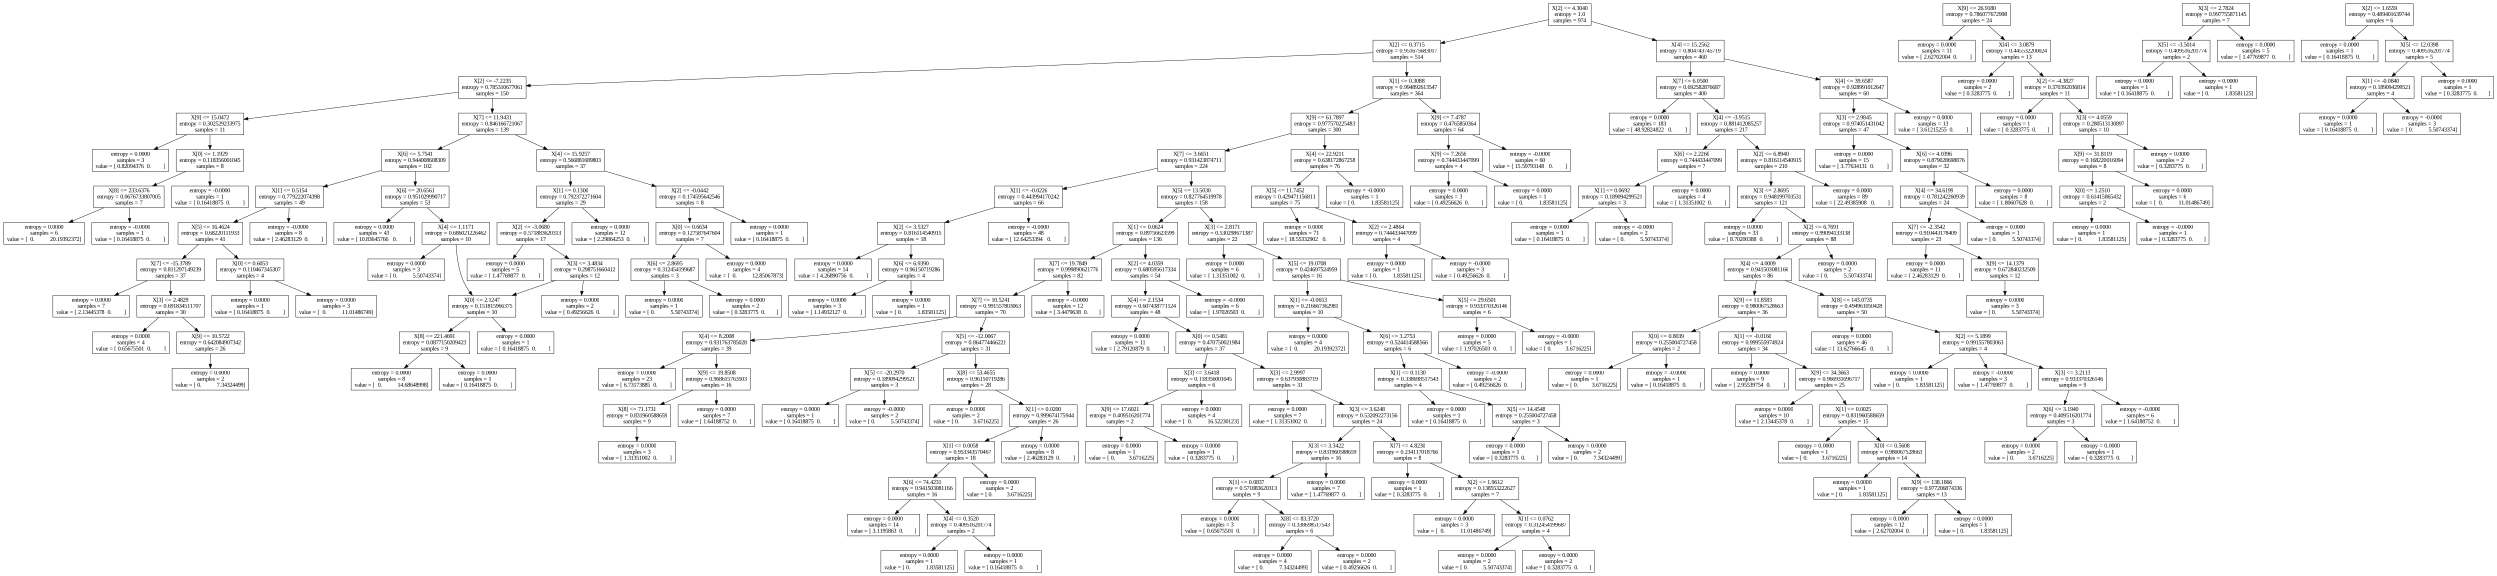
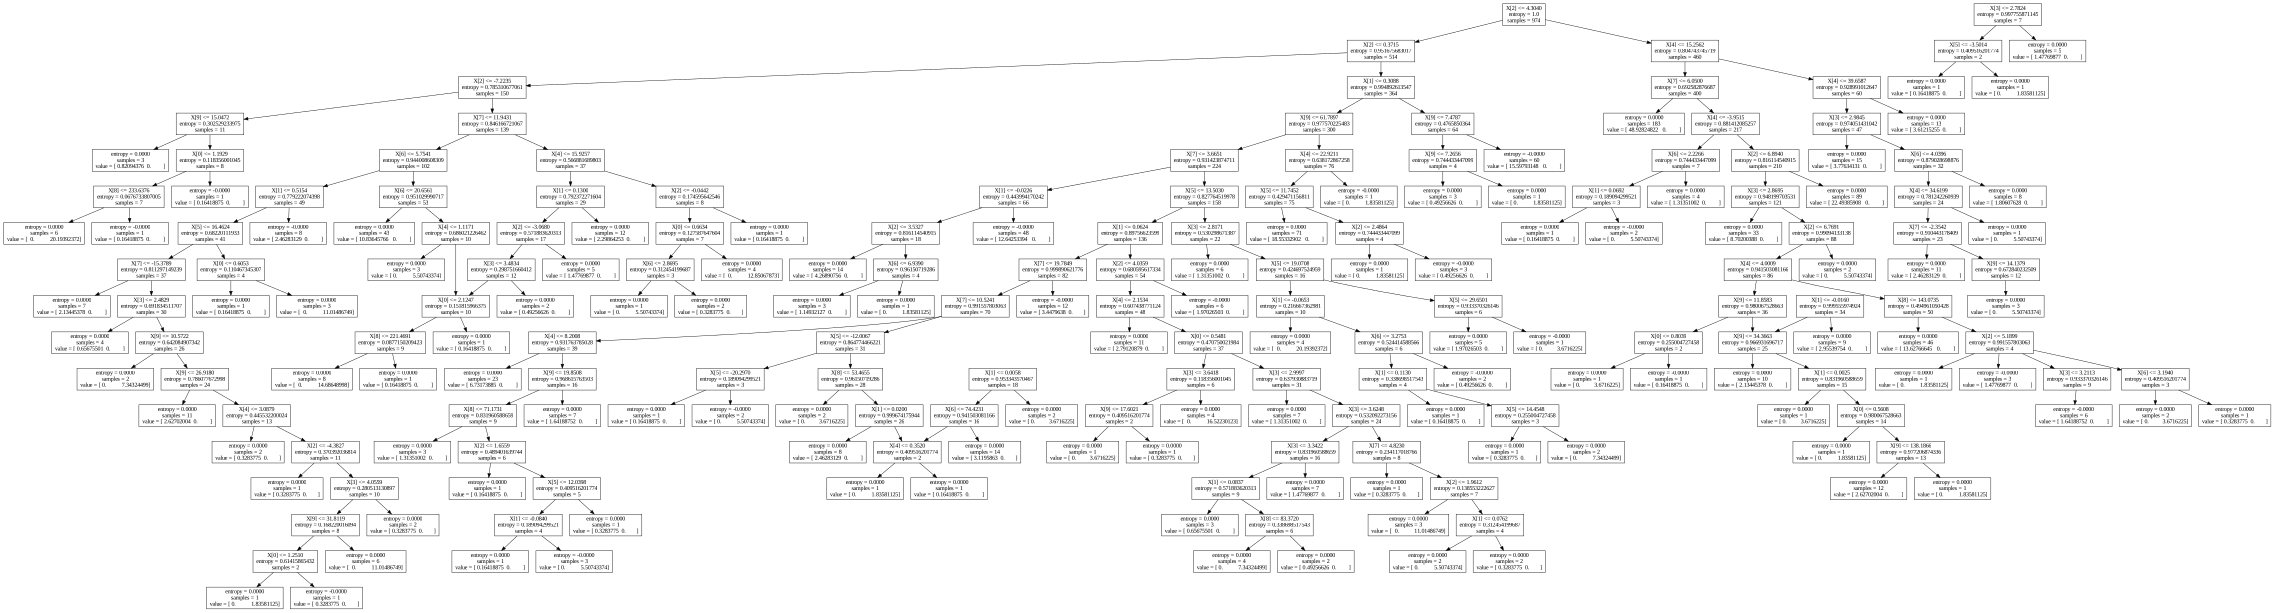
(1753, 322) -> (1753, 322)
none -> (181, 359)
(2067, 395) -> (2076, 359)
none -> (487, 432)
(1004, 433) -> (897, 432)
